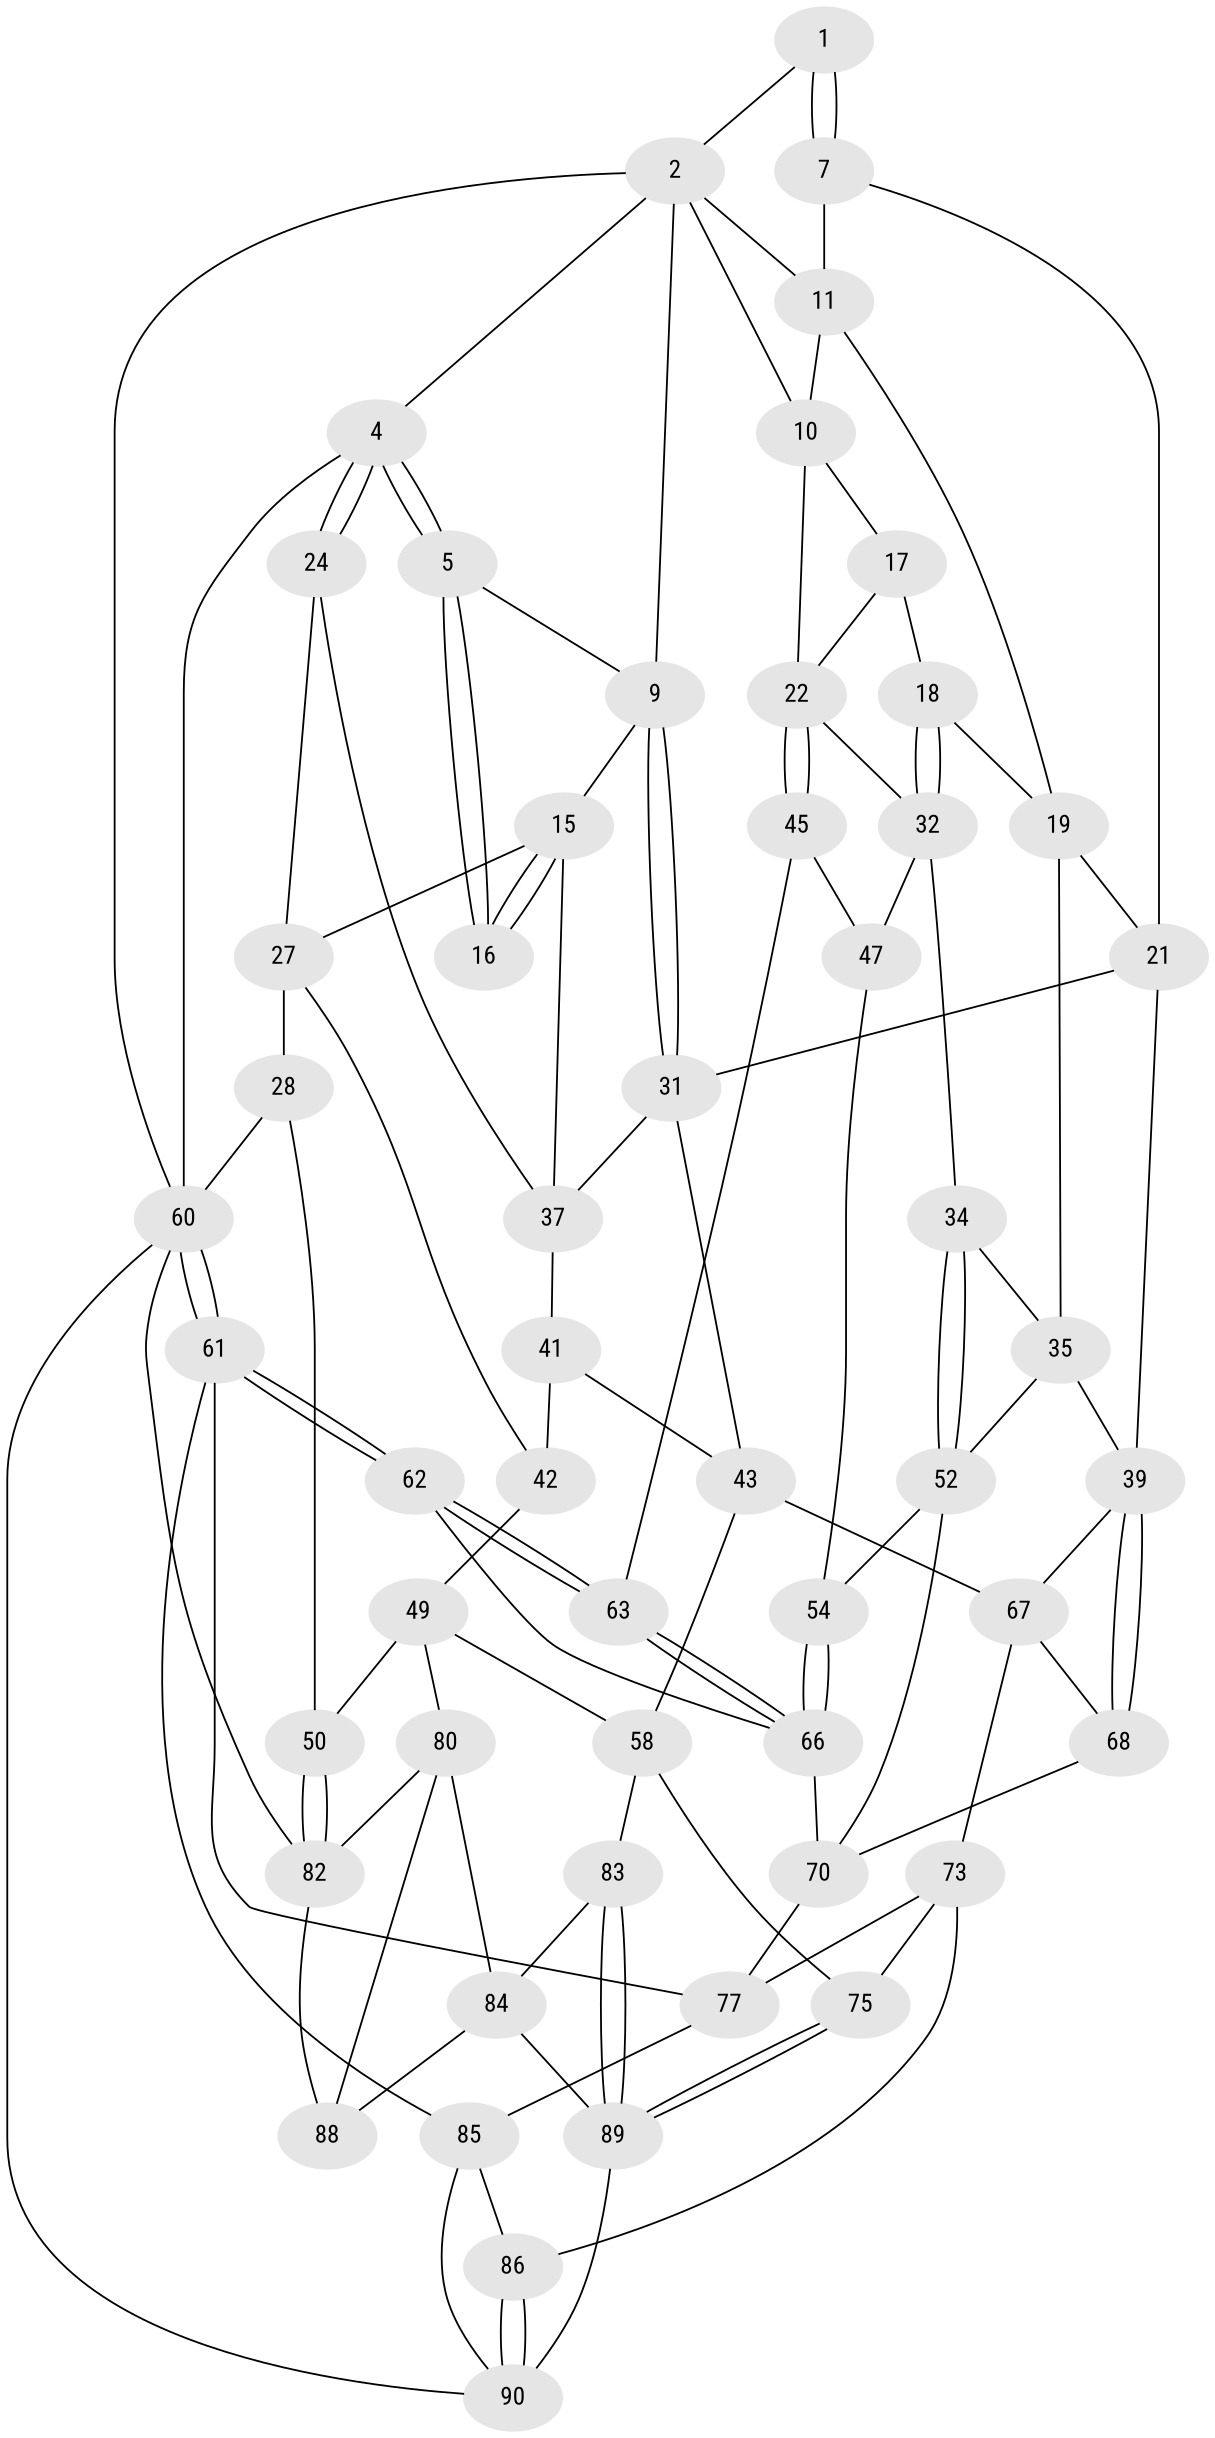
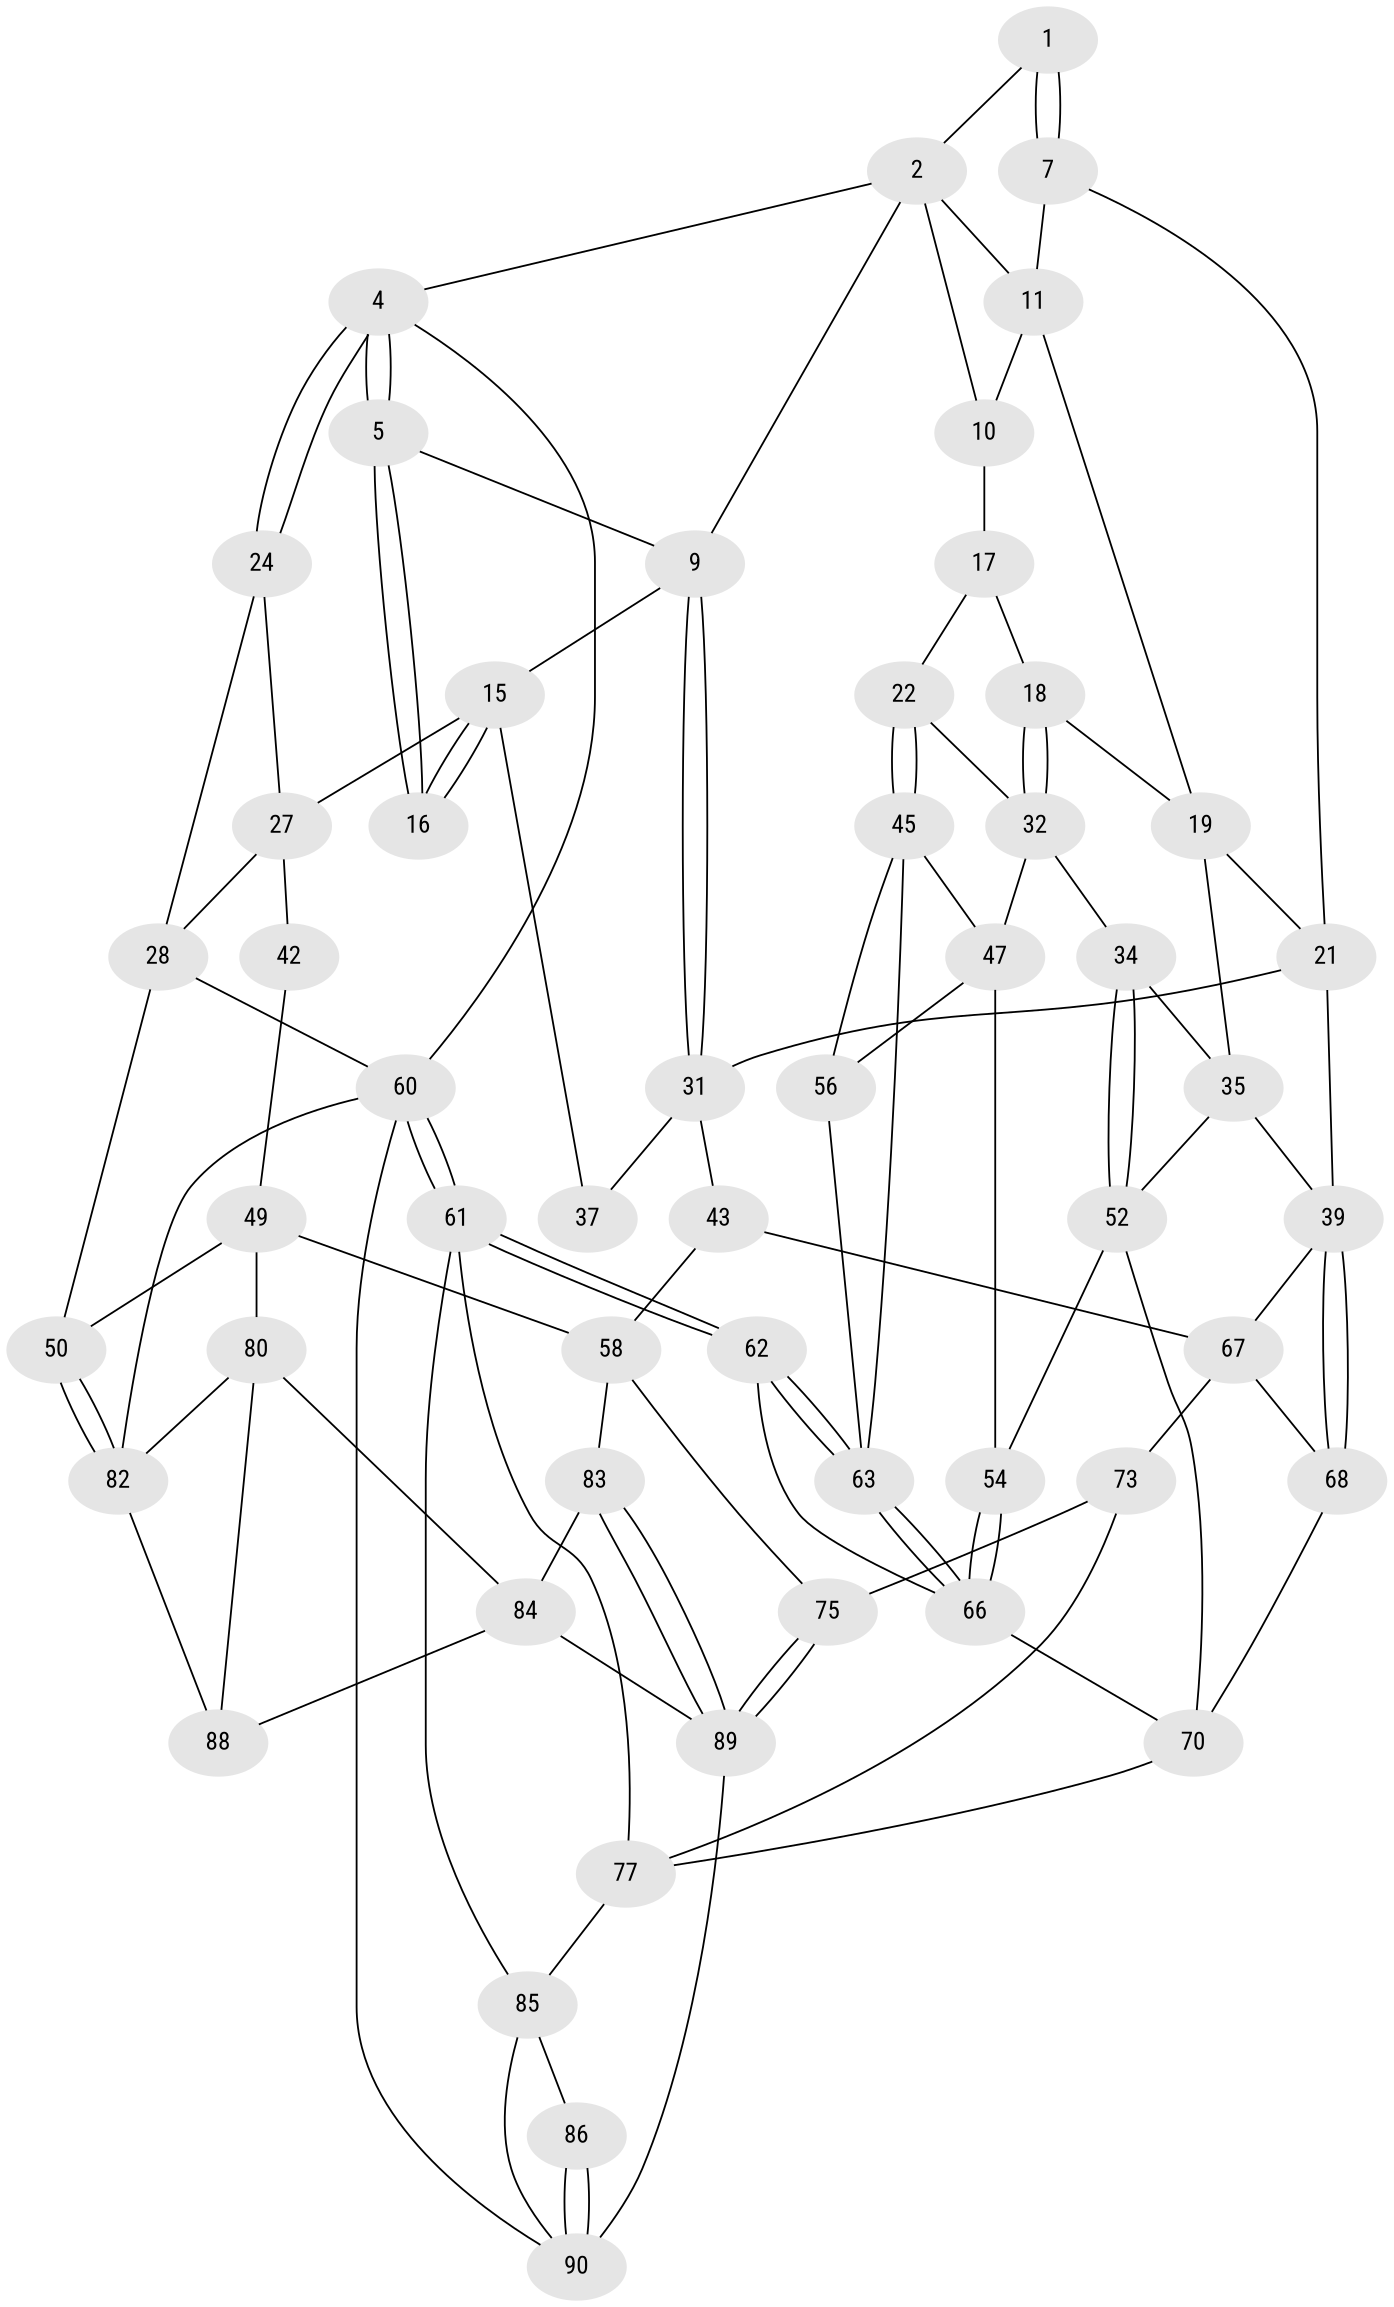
(115, 500) -> none
(801, 564) -> none
(385, 892) -> (210, 760)
none -> (826, 1088)
(551, 1350) -> none
(818, 2139) -> none
